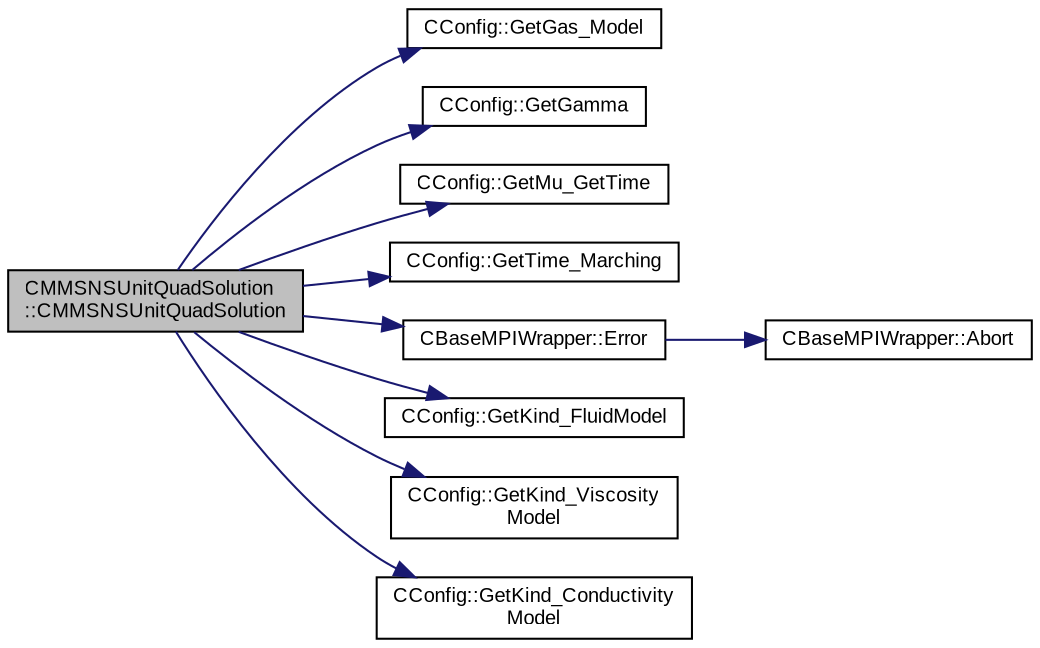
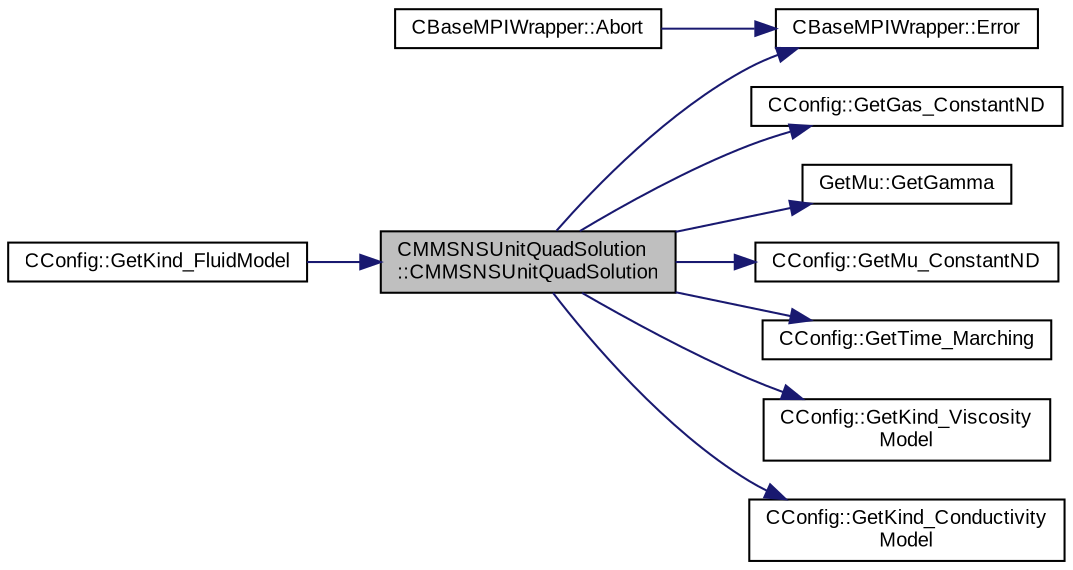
(534, 29) -> (907, 106)
(534, 106) -> (907, 184)
(534, 184) -> (907, 262)
(705, 340) -> (708, 29)
(333, 365) -> (334, 262)
